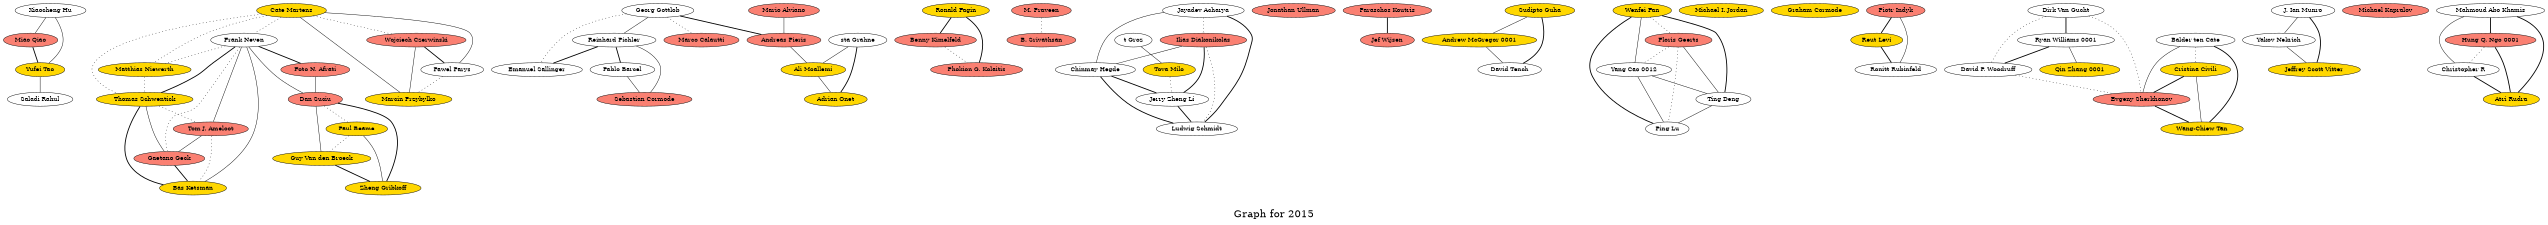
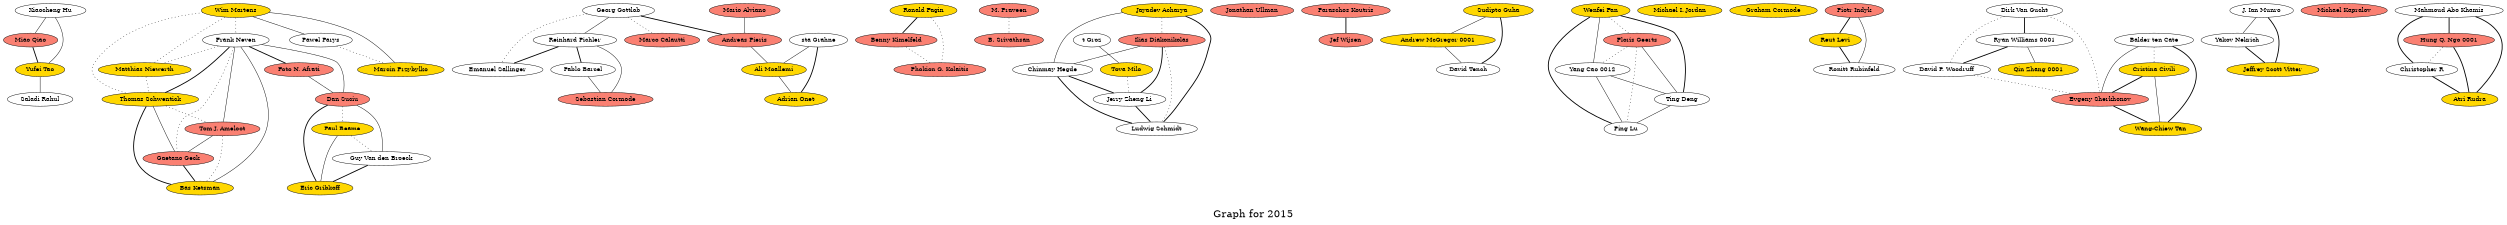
(292, 10) -> (236, 10)
(1203, 10) -> (1162, 10)
(2440, 36) -> (2398, 36)
(982, 37) -> (942, 38)
(416, 40) -> none
(2297, 55) -> (2255, 55)
(322, 158) -> (381, 158)
(383, 188) -> (320, 188)
